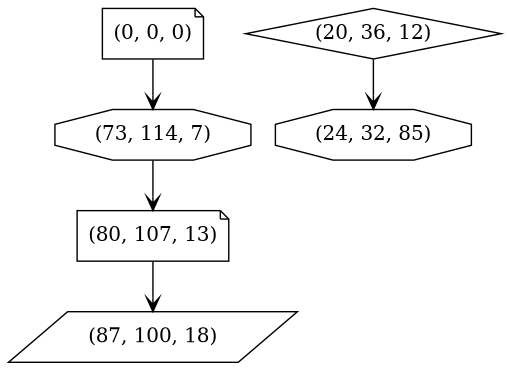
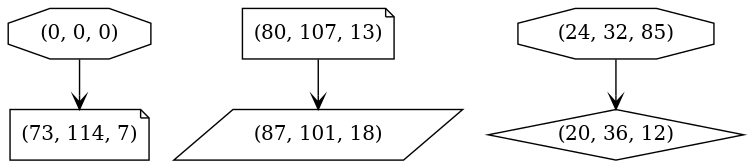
(153, 34) -> (80, 34)
(373, 77) -> (616, 77)
(153, 135) -> (80, 135)
(153, 178) -> none
(153, 337) -> (318, 135)
